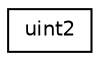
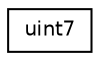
(50, 30) -> (50, 30)
